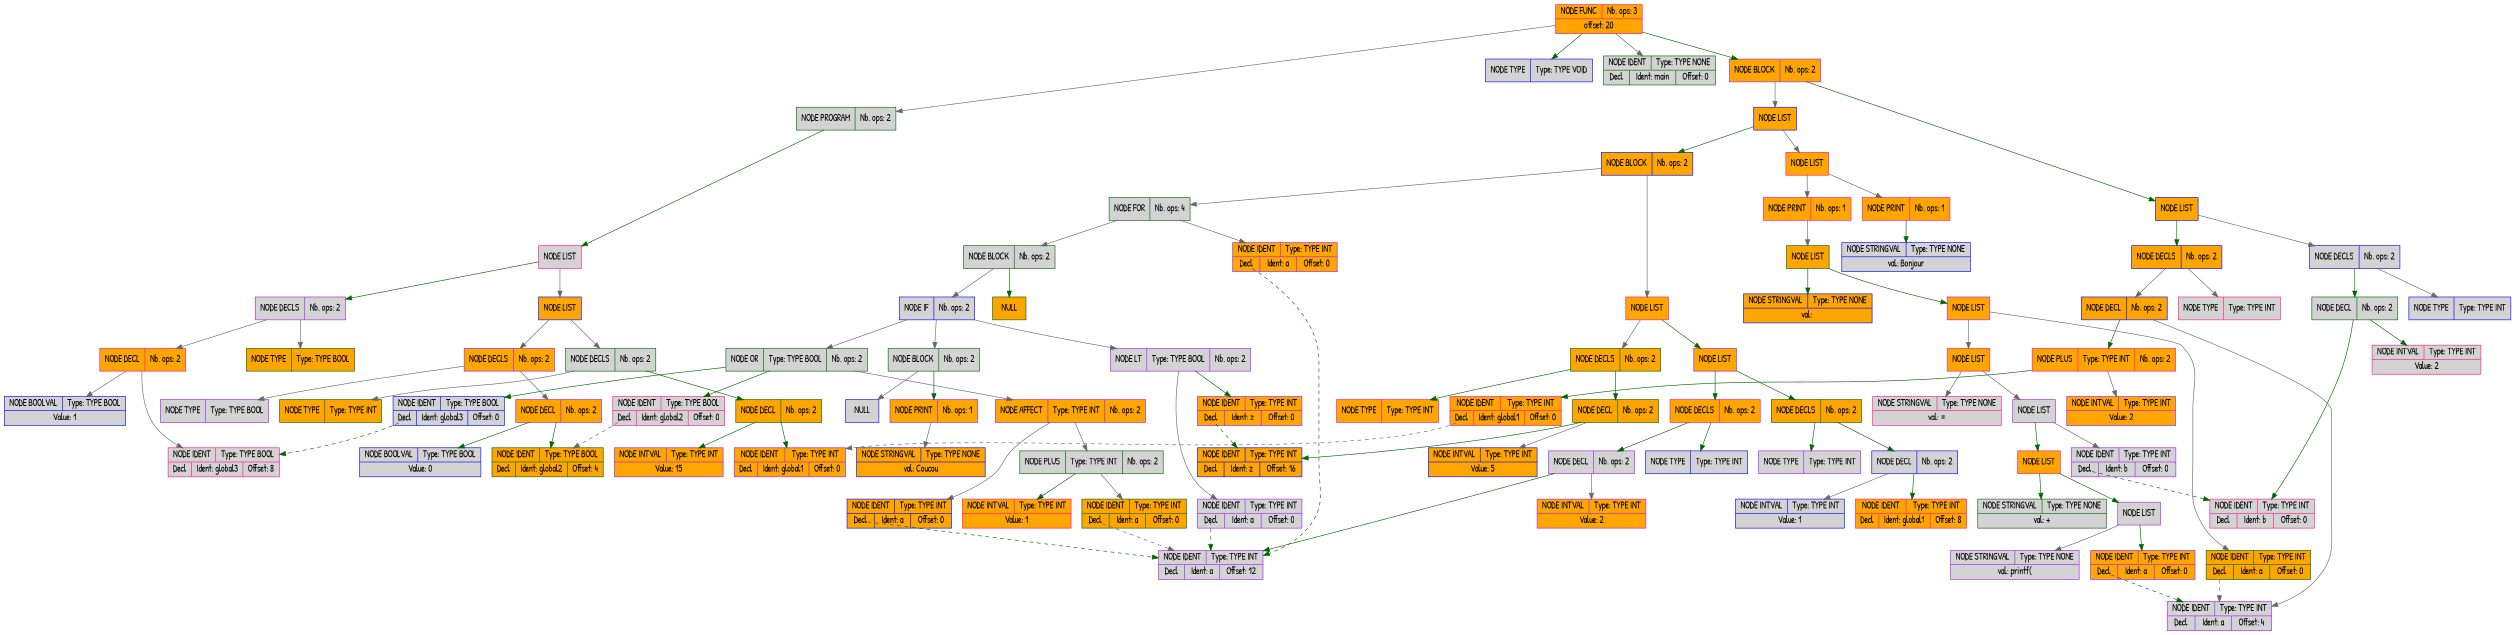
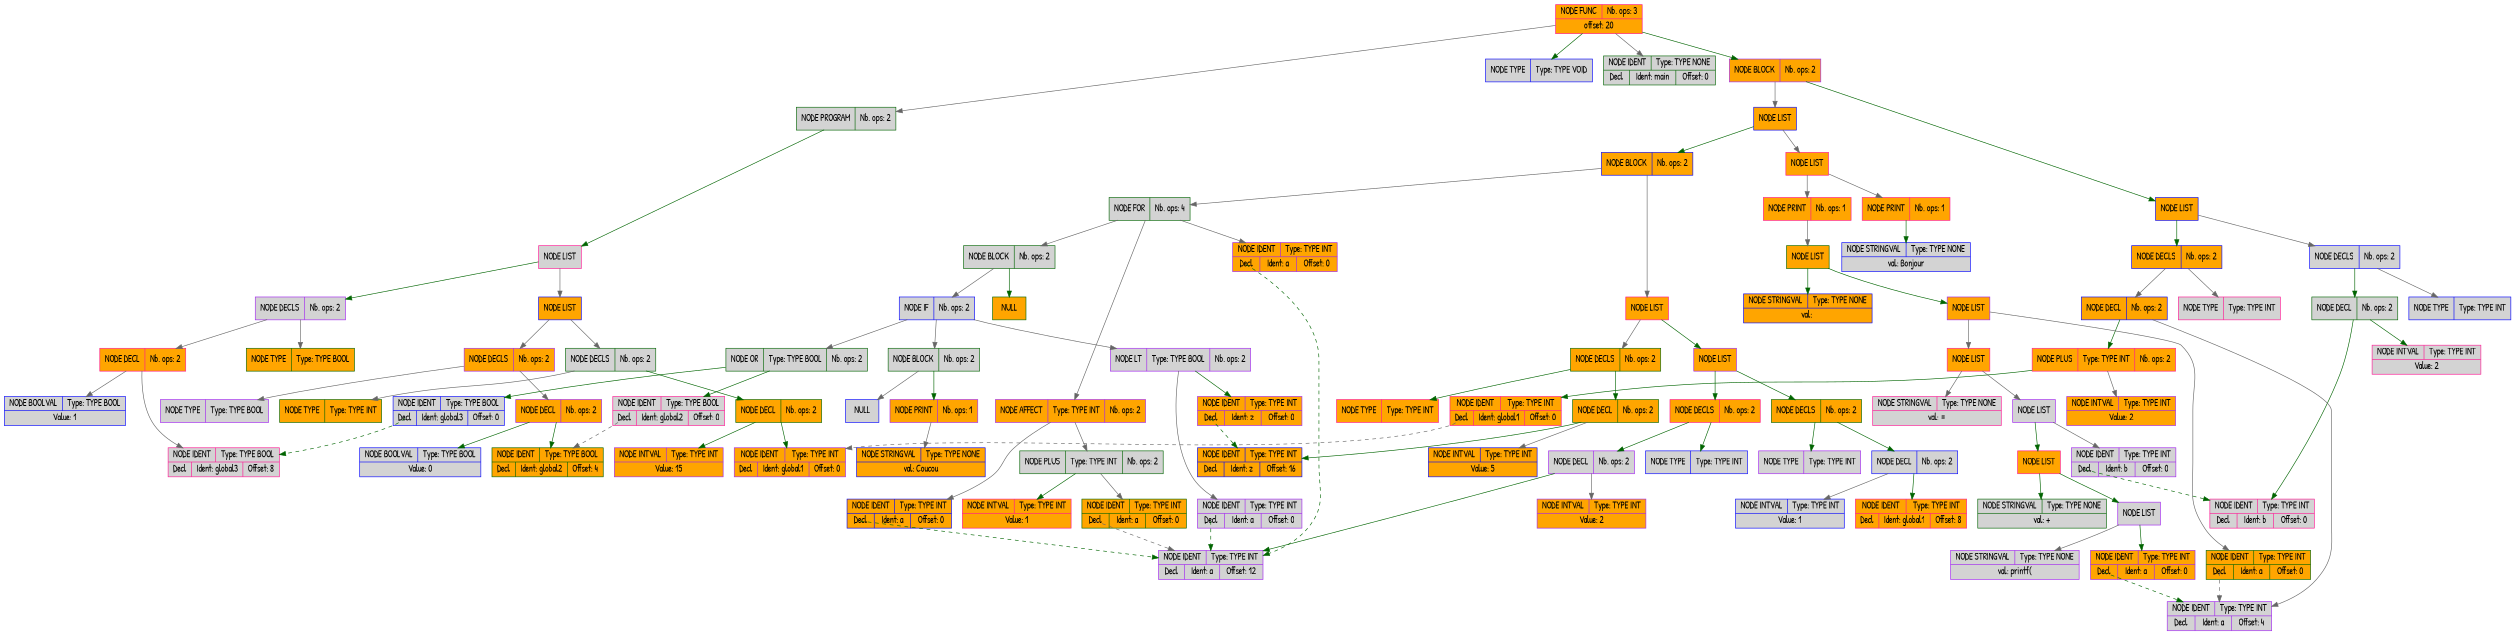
(927, 384) -> (1111, 307)
